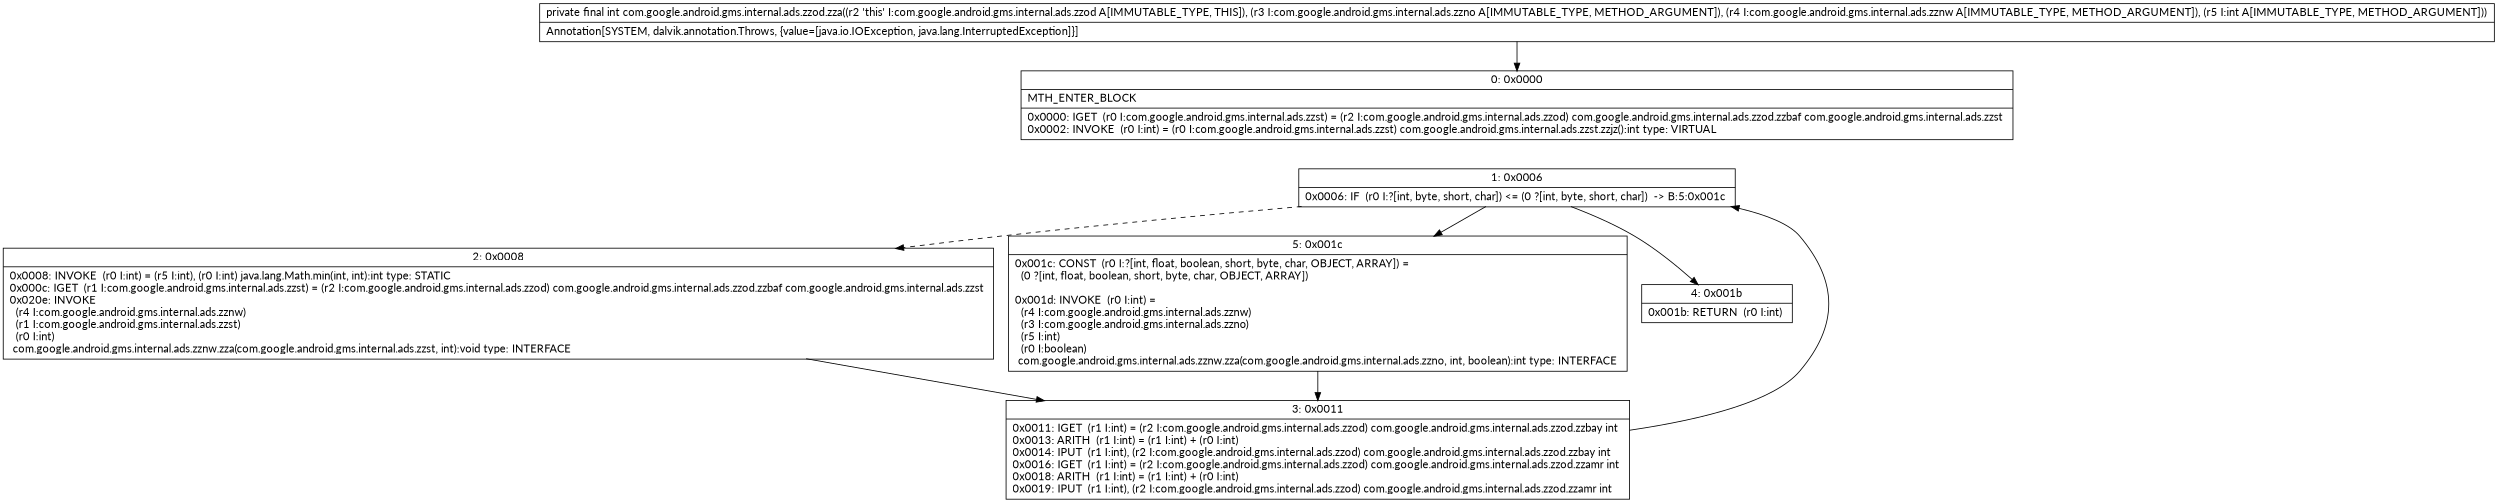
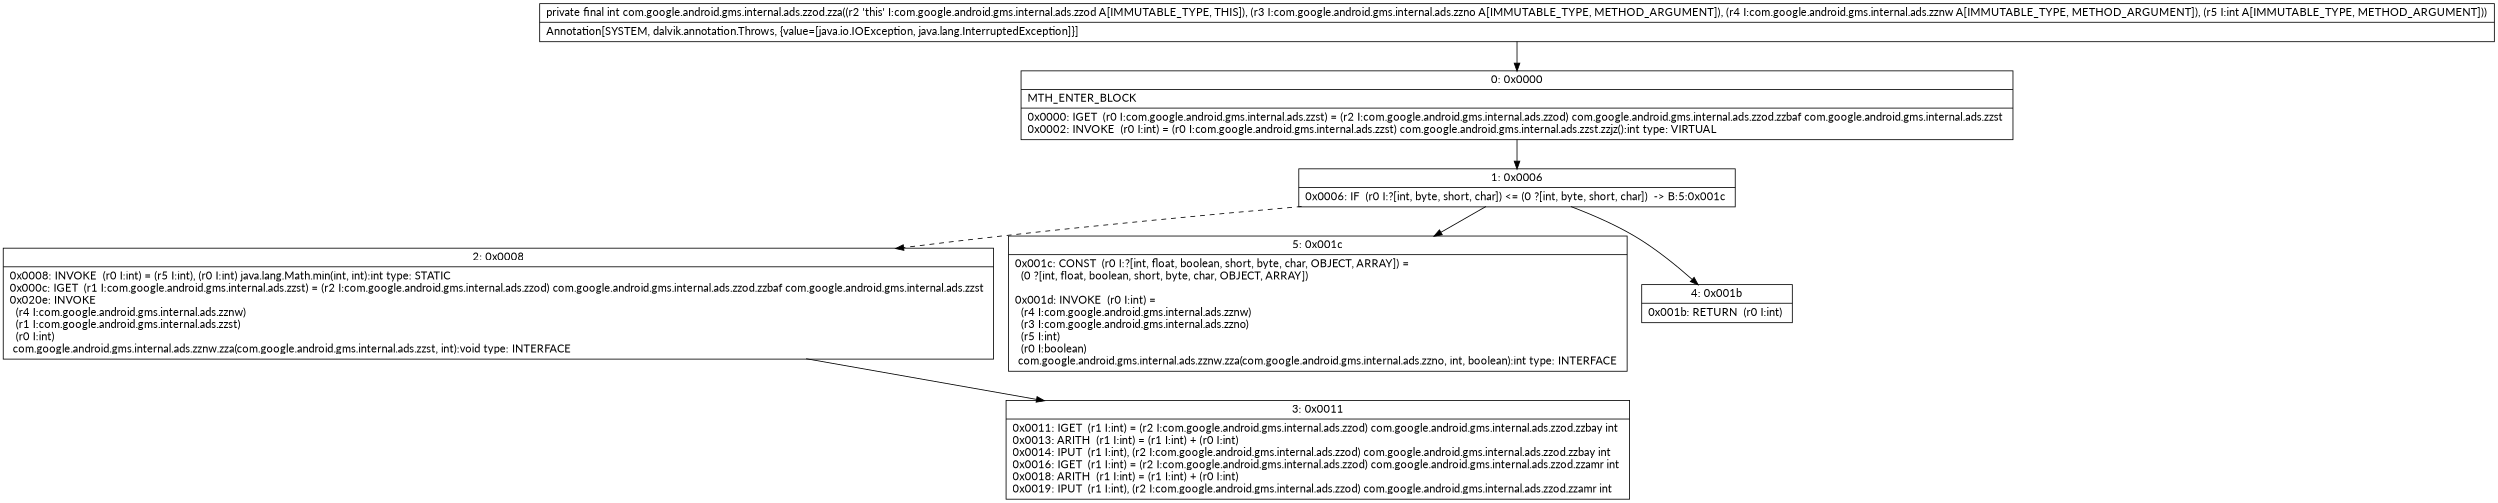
(1810, 357) -> (1517, 150)
(1318, 382) -> none
